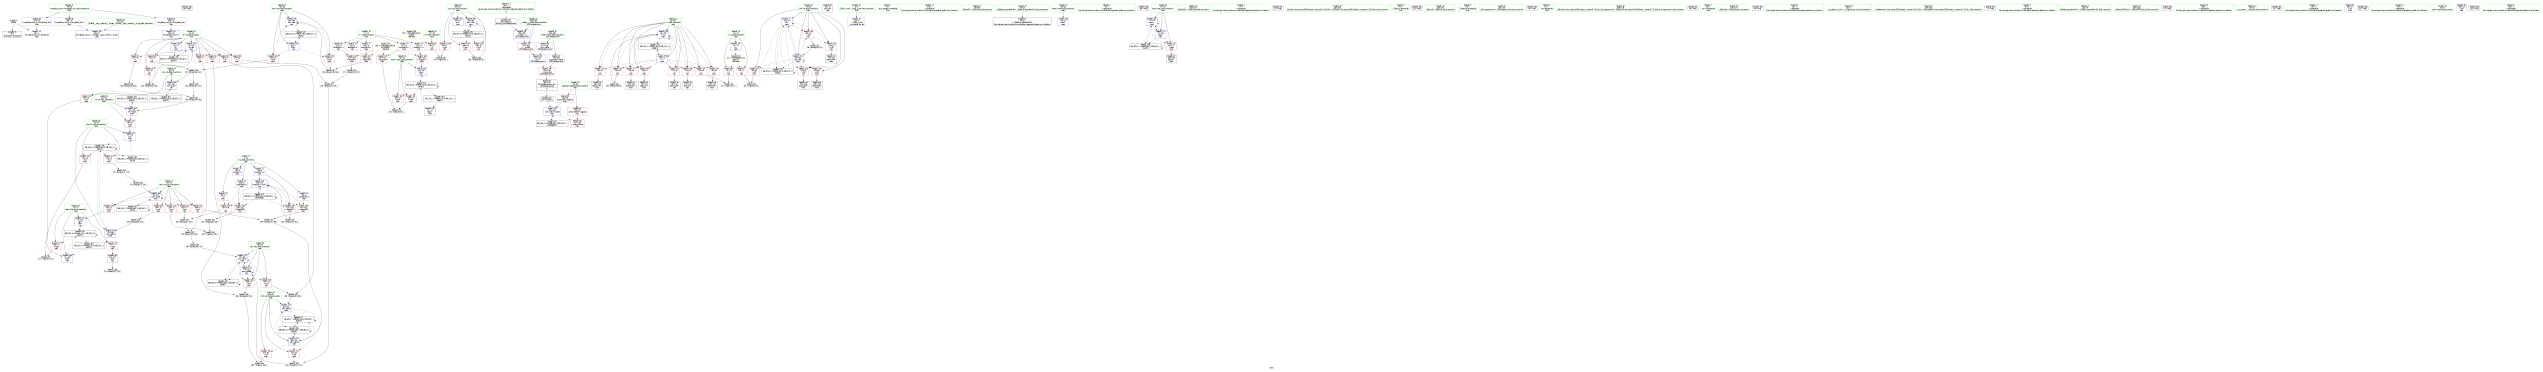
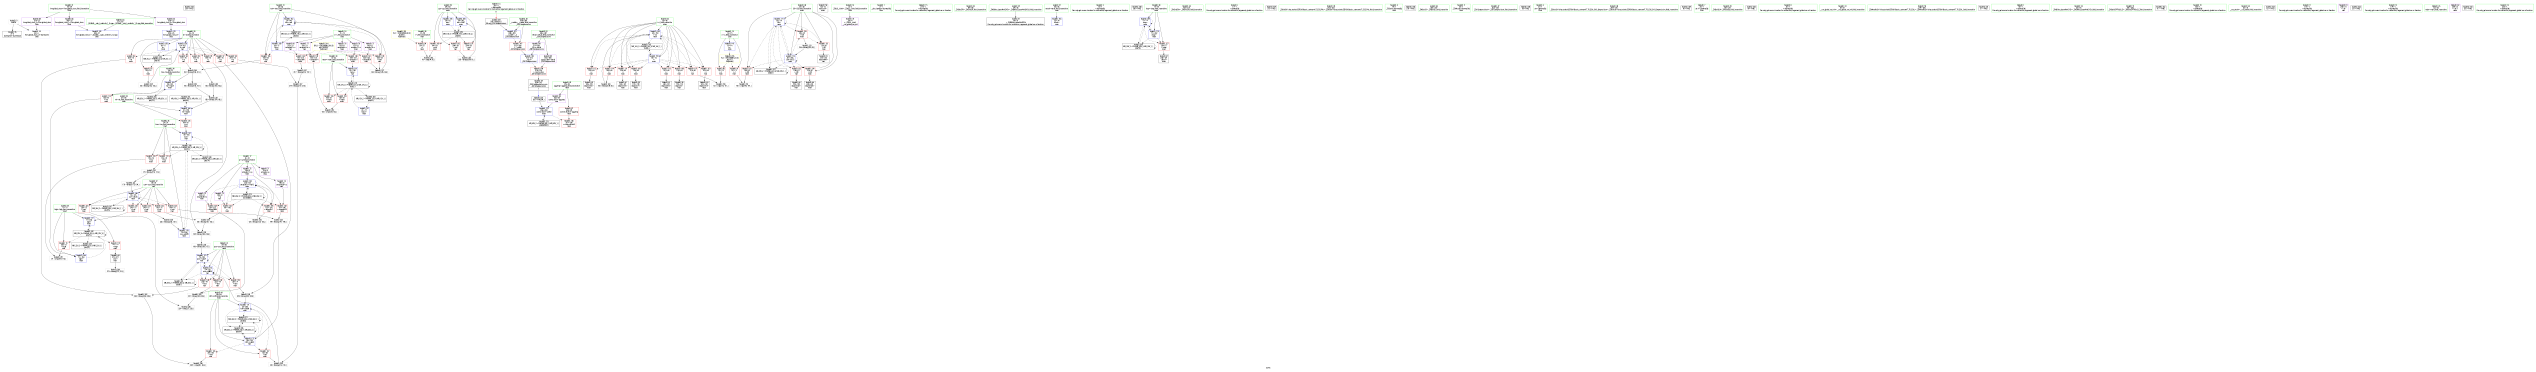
none -> (218, 283)
